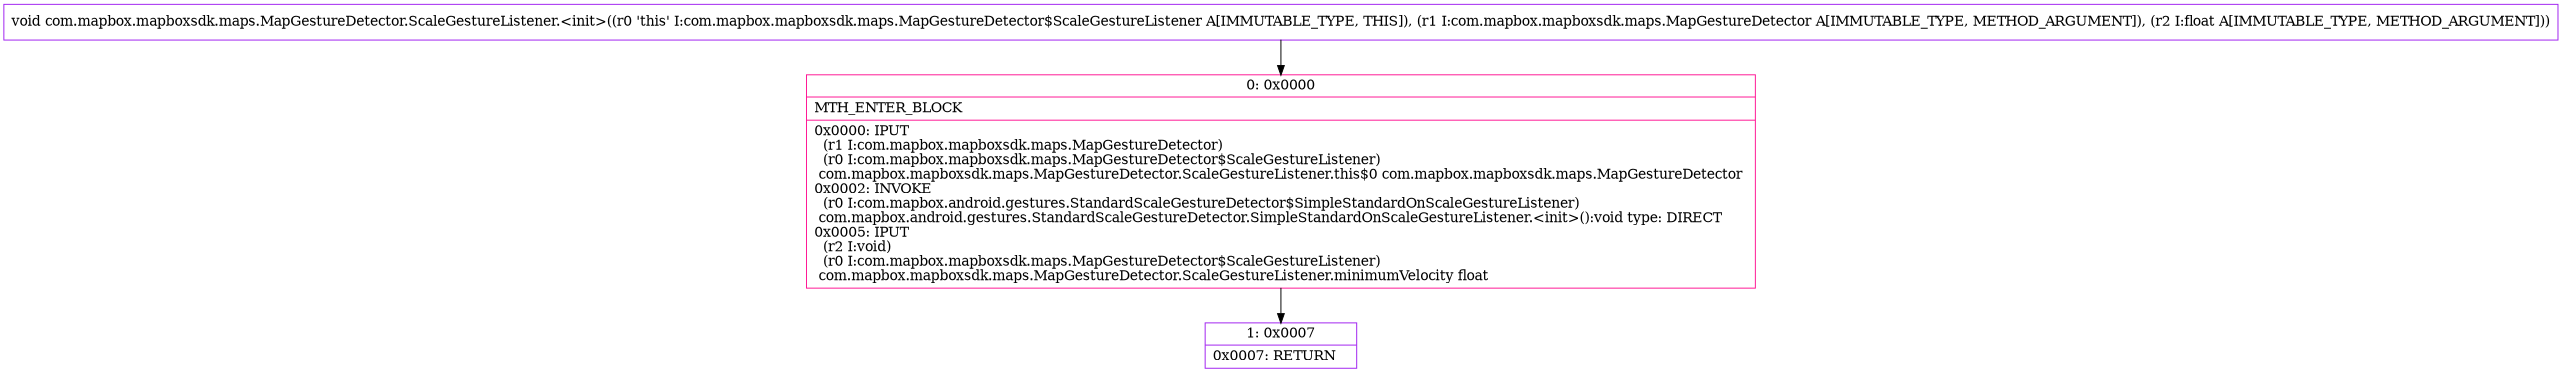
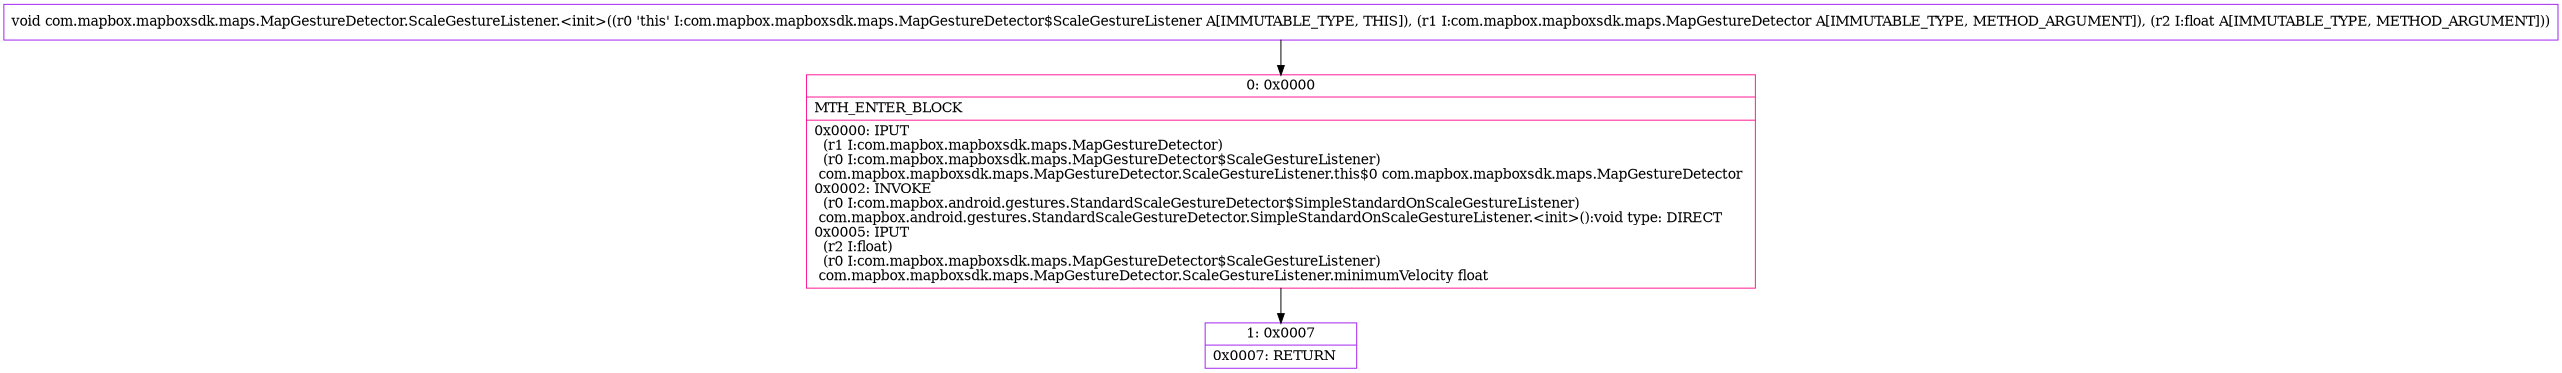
(853, 247) -> (854, 247)
